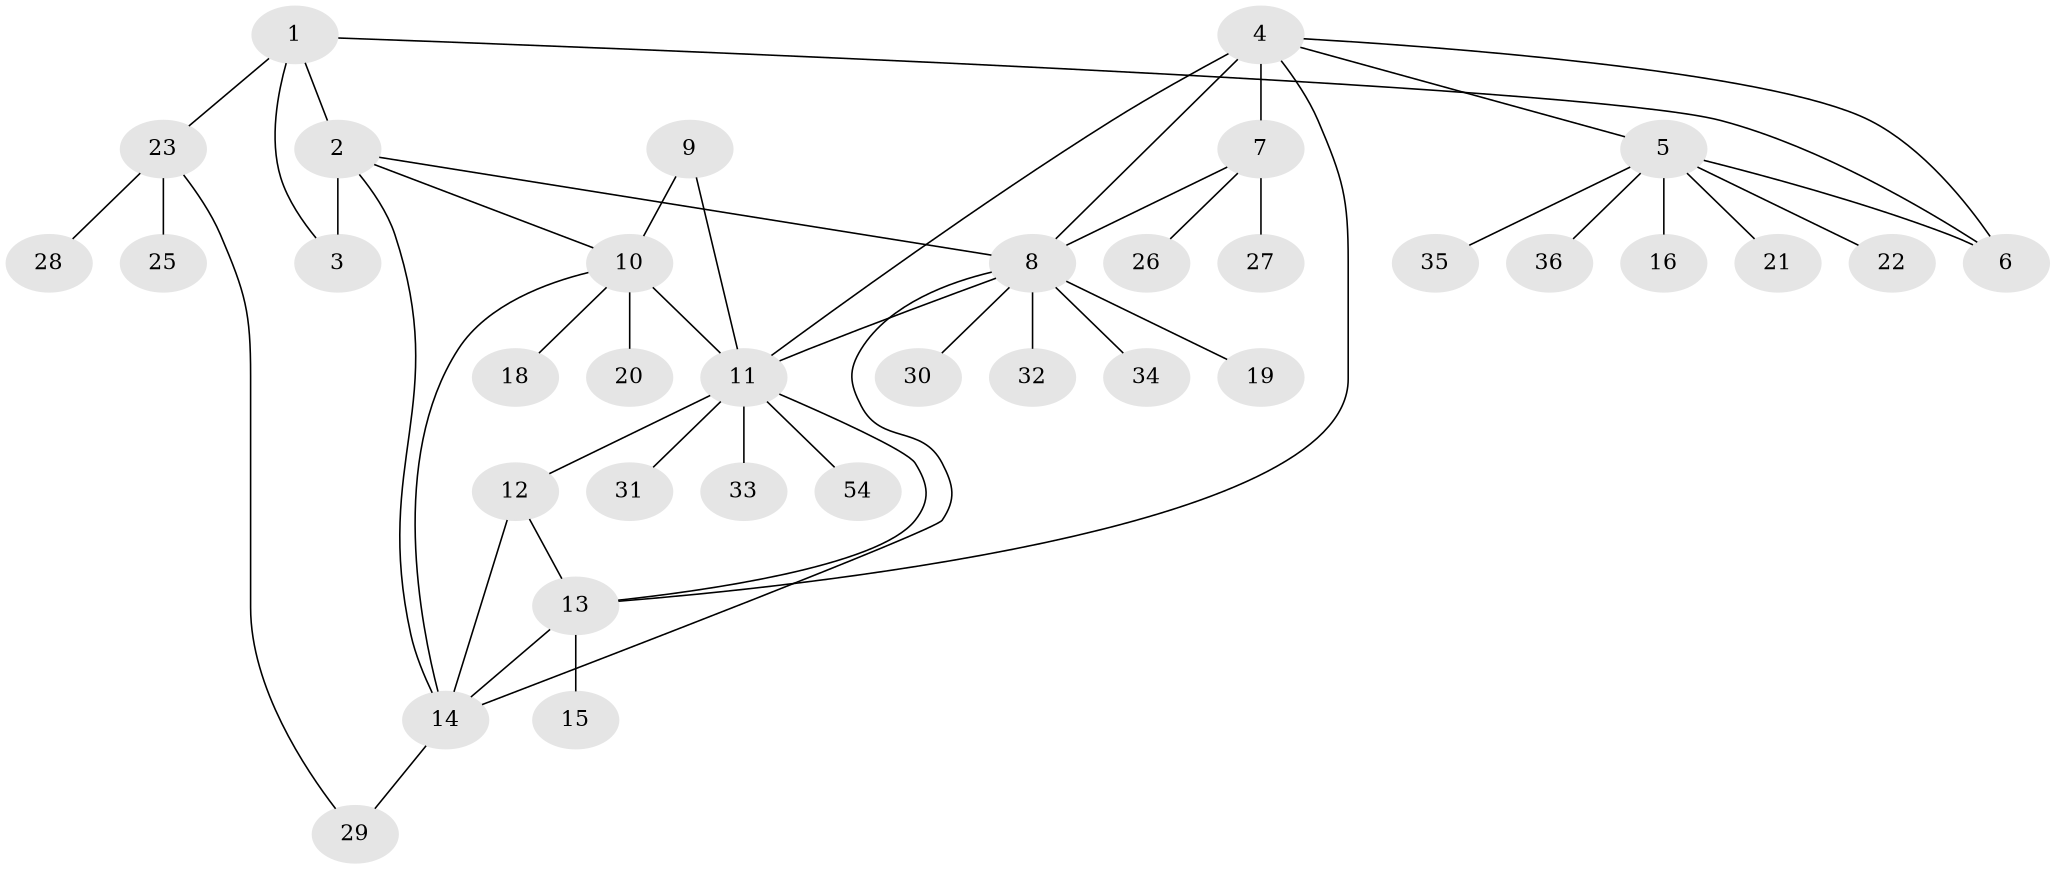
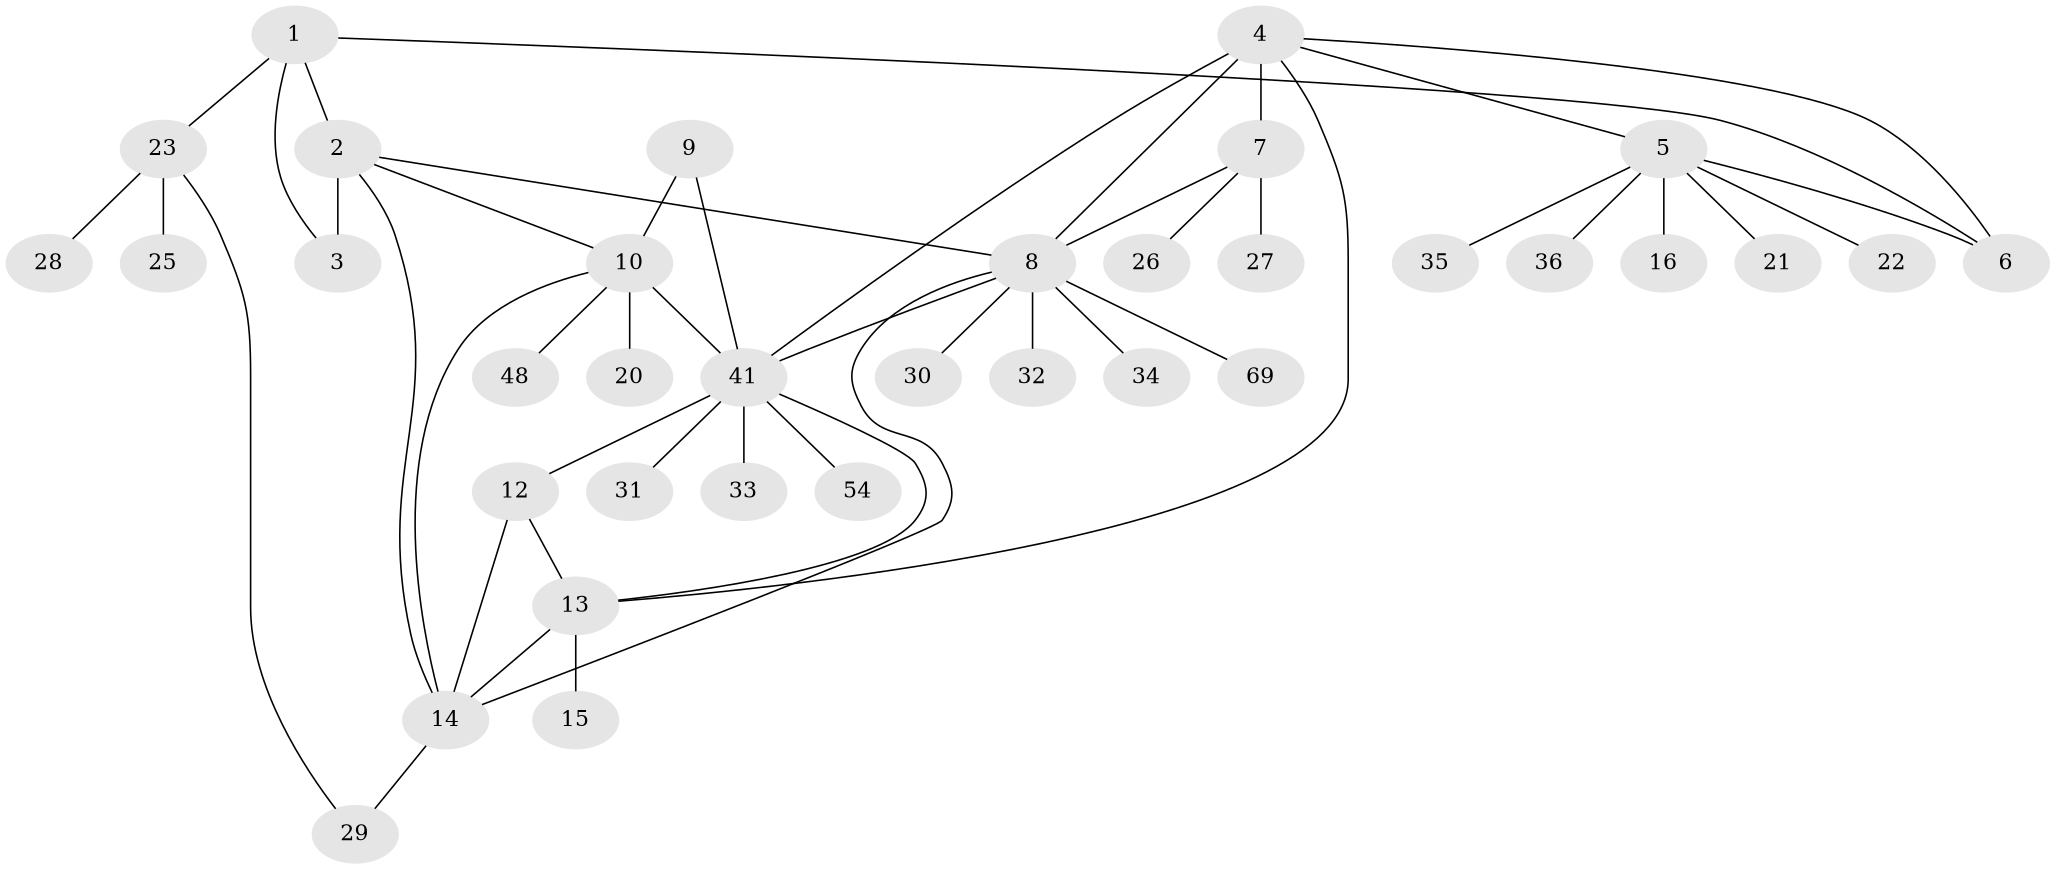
(515, 377) -> (515, 377)
(744, 377) -> (744, 377)
(1261, 377) -> (1261, 377)
